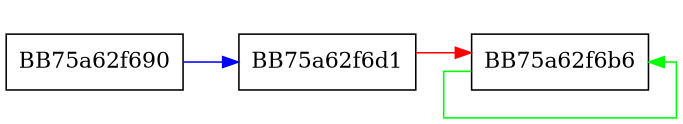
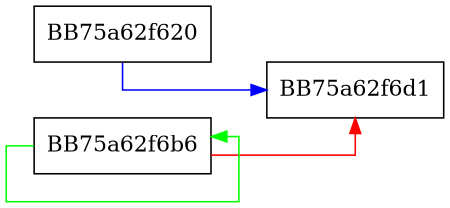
(436, 53) -> (294, 155)
(95, 62) -> (123, 34)
